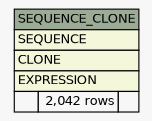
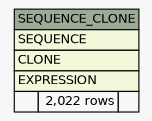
(80, 101) -> (80, 101)
